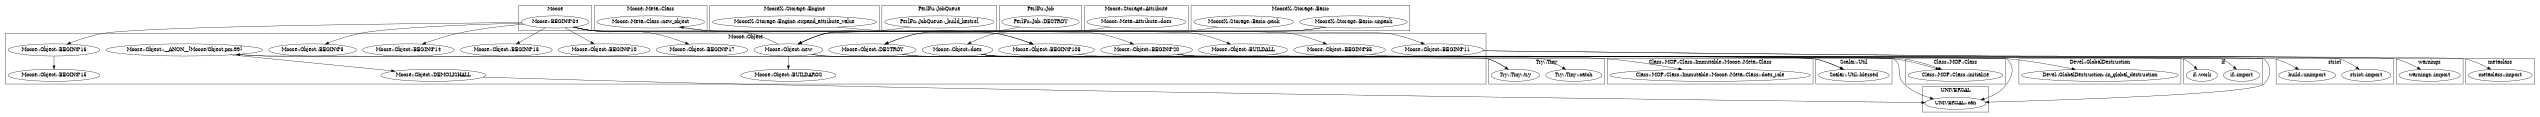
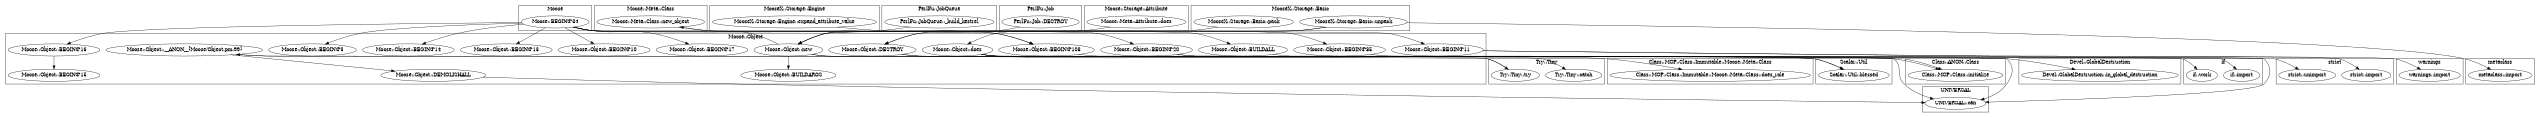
(1833, 56) -> (1949, 32)
(1955, 63) -> (1955, 63)
(2307, 75) -> (2307, 75)
